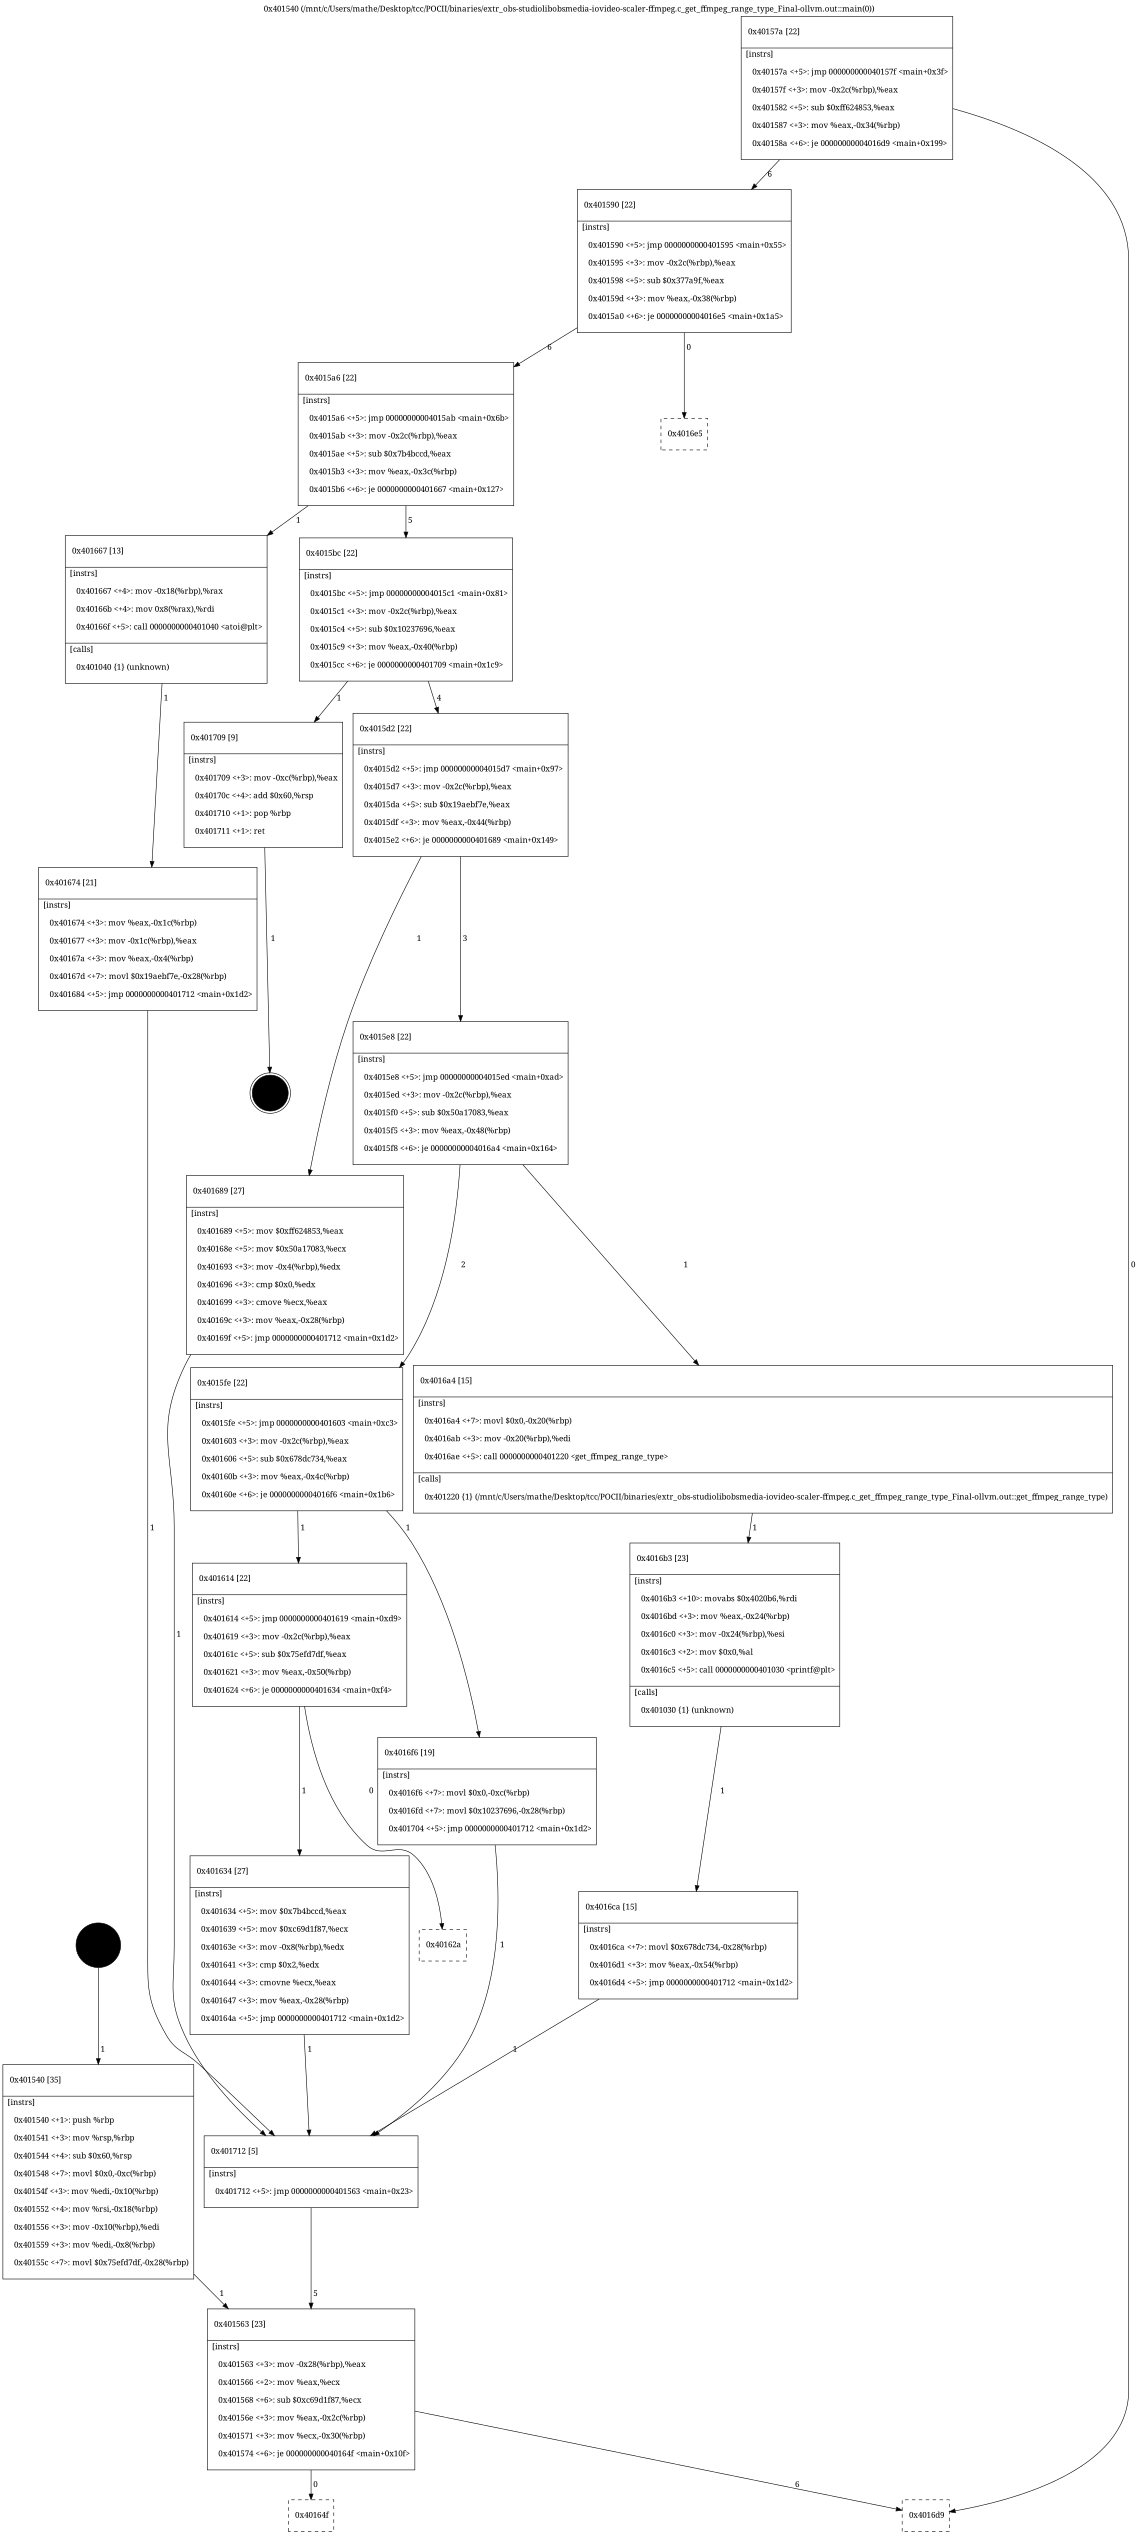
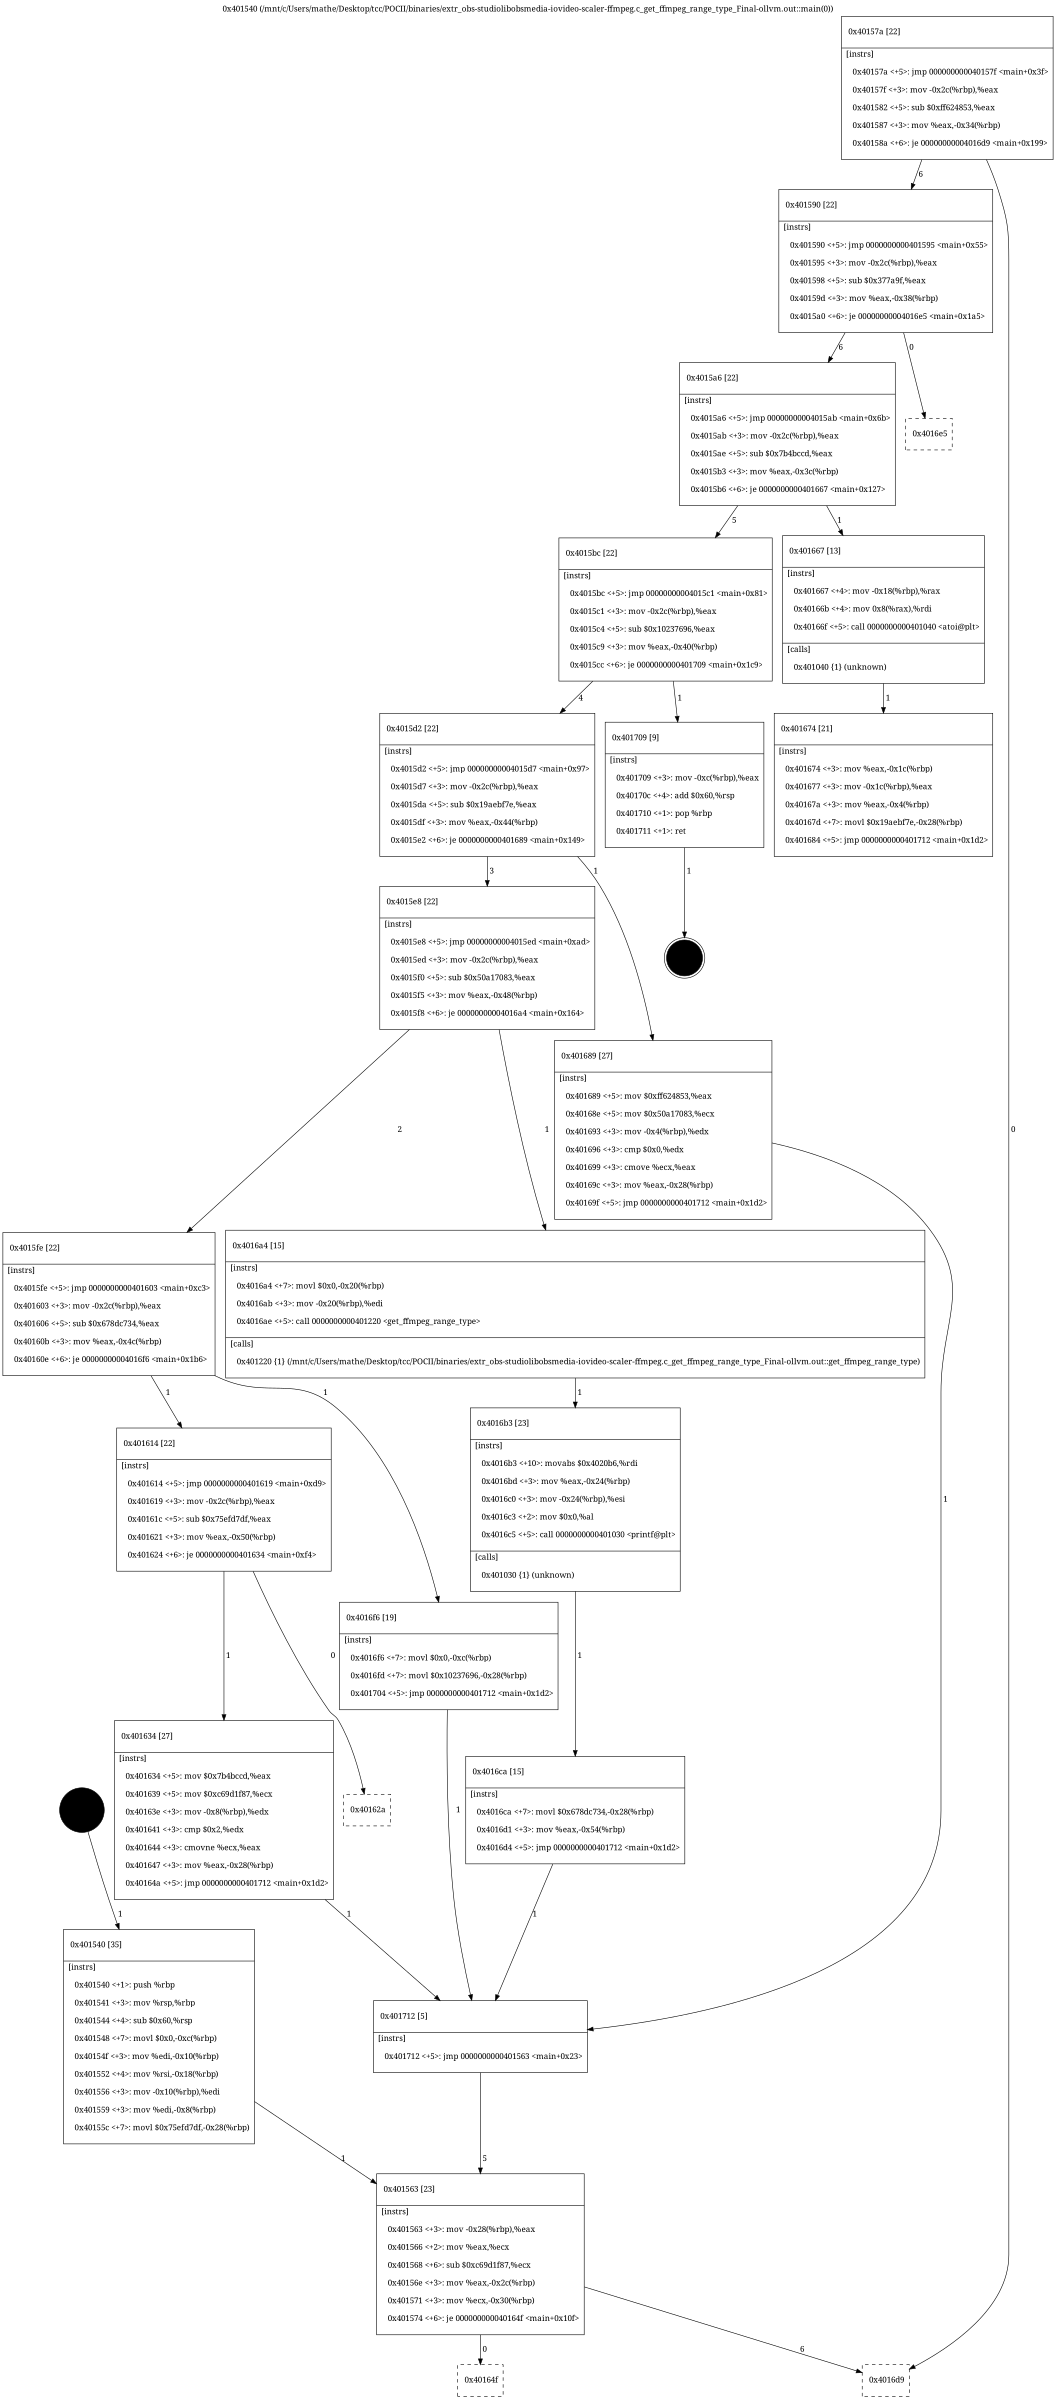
(148, 1596) -> none
